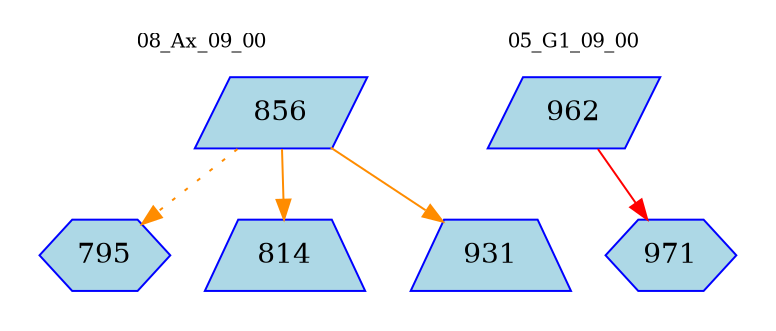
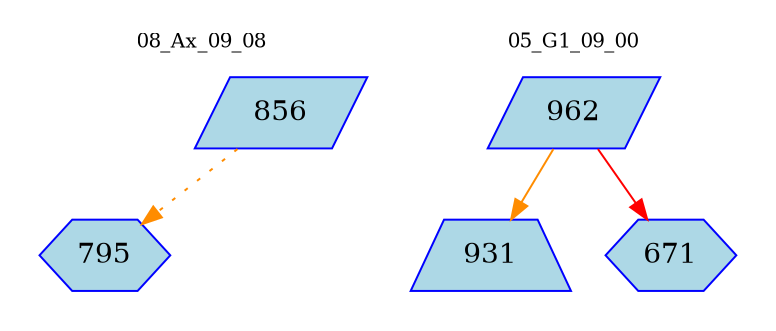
(202, 43) -> (202, 43)
(366, 171) -> (537, 176)
(285, 255) -> none
(671, 255) -> (671, 255)
